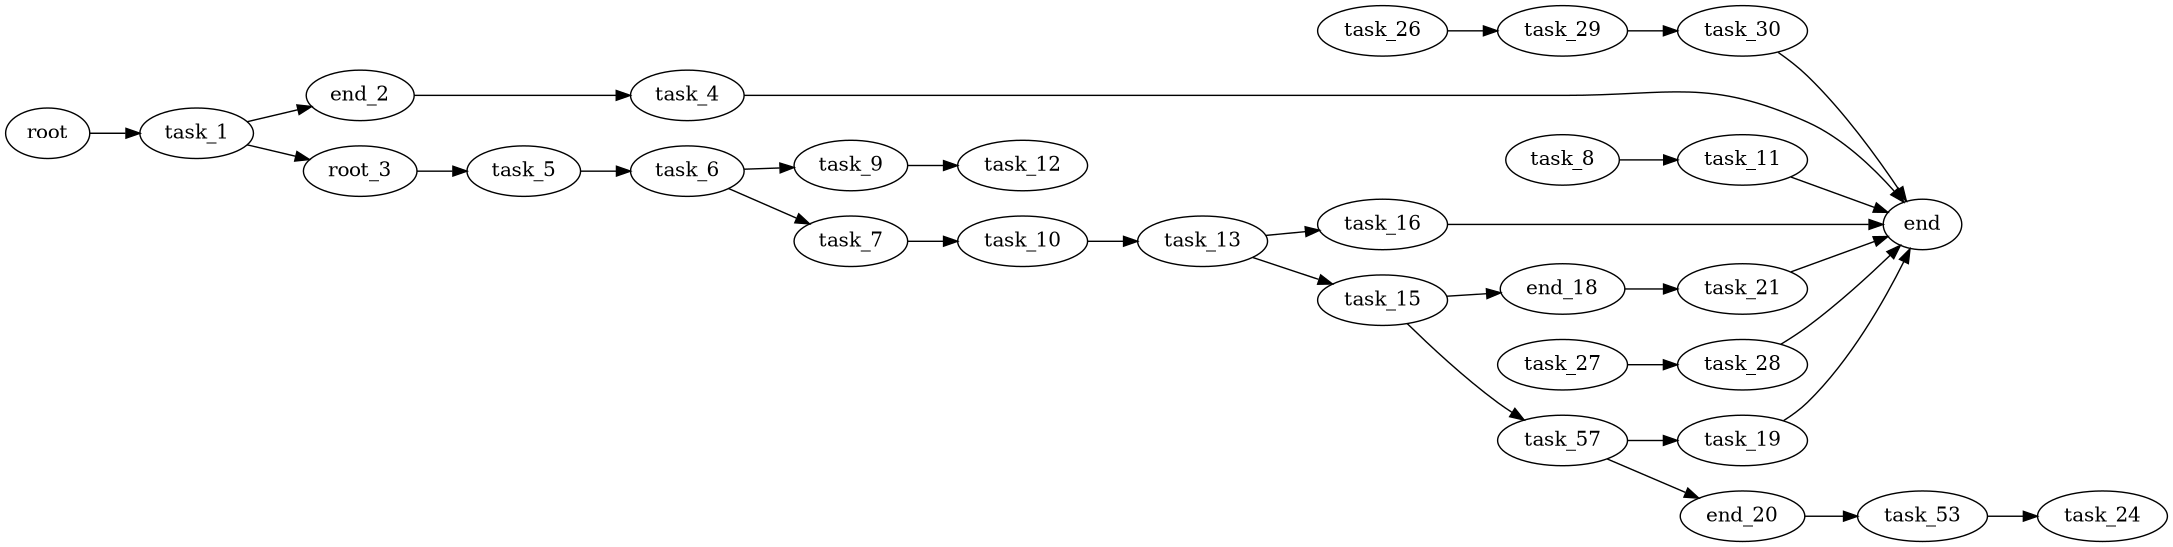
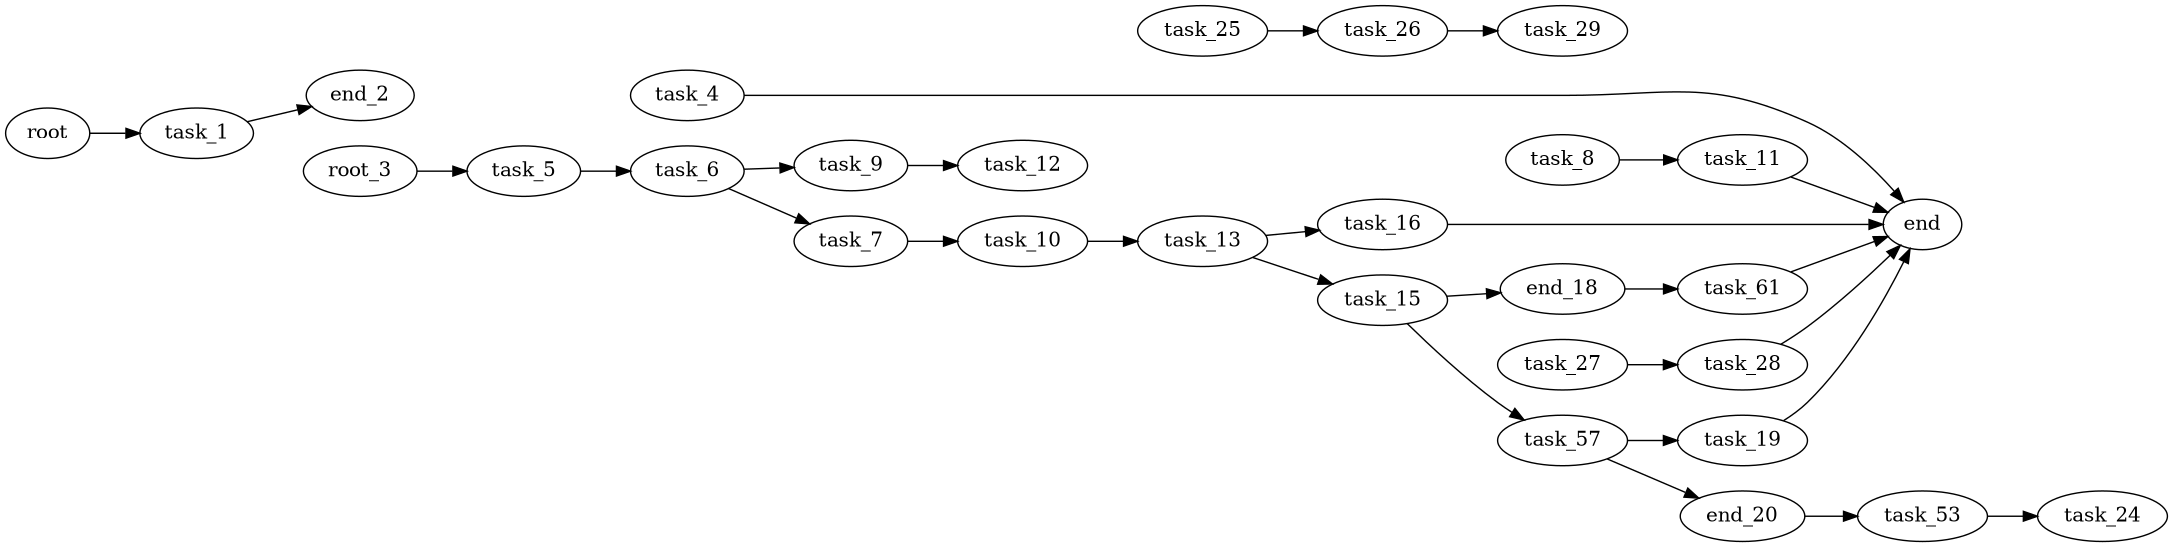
none -> (1203, 31)
(1743, 31) -> none
(515, 95) -> none
(271, 151) -> none
(1743, 289) -> (1743, 289)
